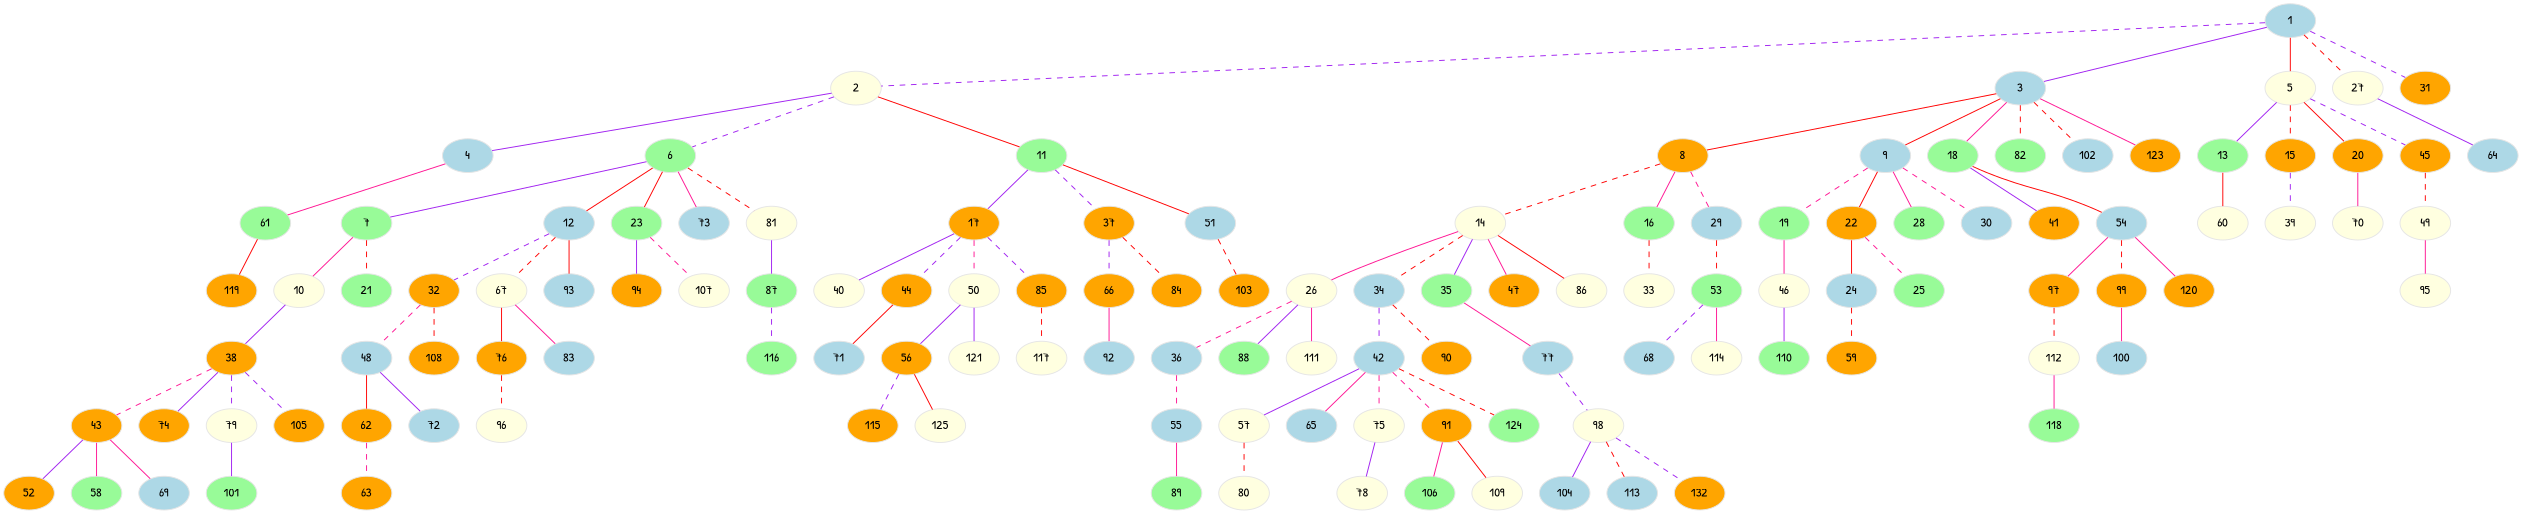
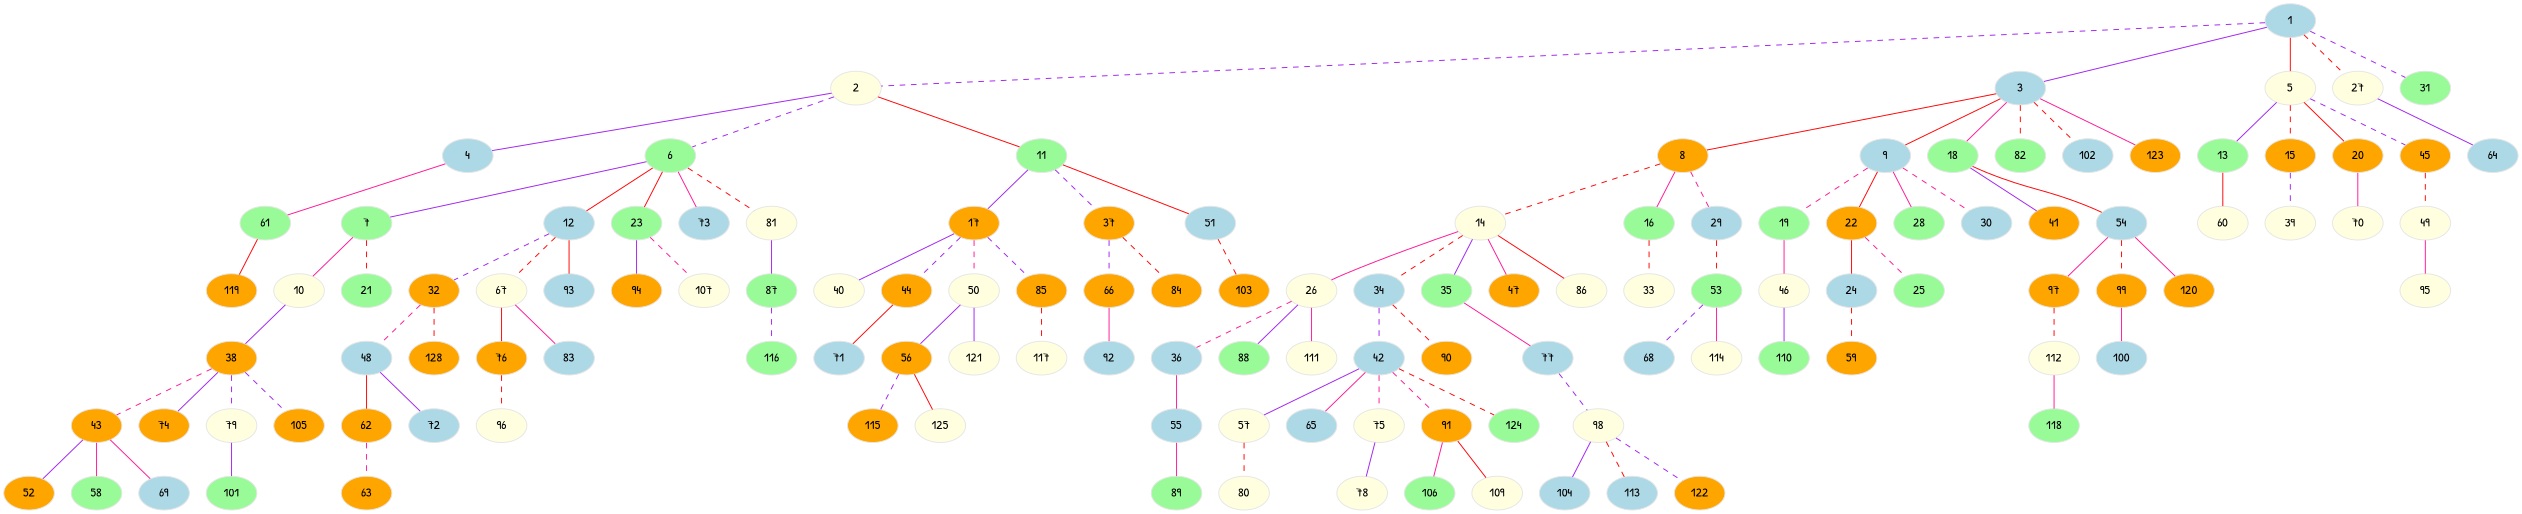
(2425, 88) -> (2425, 88)
(434, 358) -> (434, 358)
(1177, 392) -> (1177, 392)
(1700, 493) -> (1700, 493)
